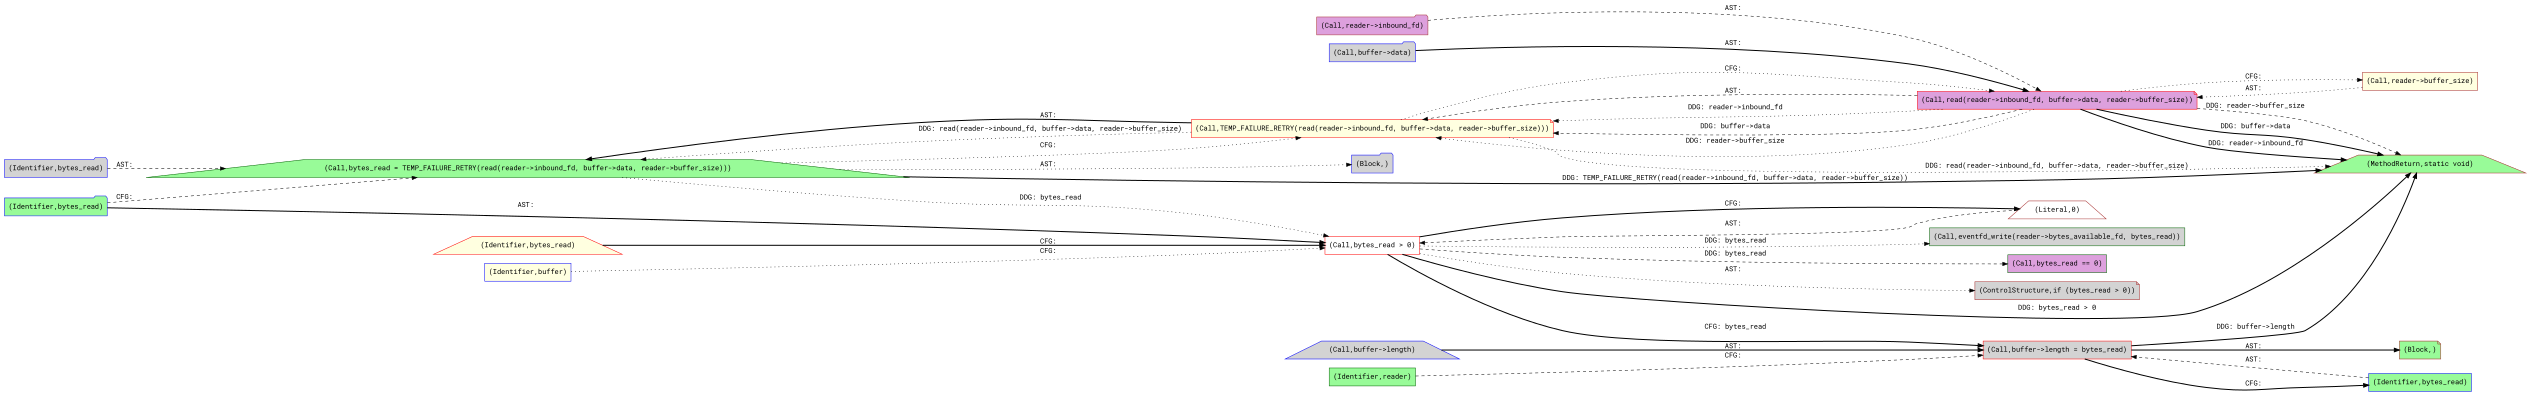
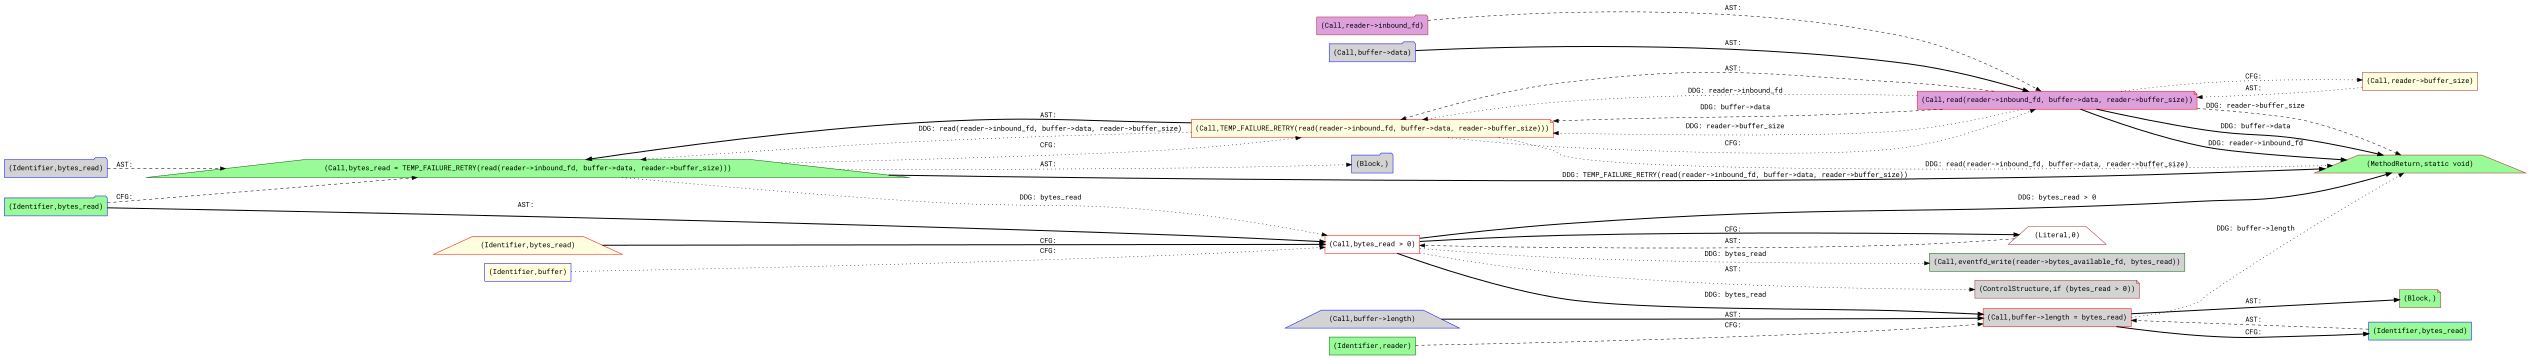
(2057, 264) -> none
(2312, 326) -> (2268, 255)
(1735, 327) -> (1735, 295)
